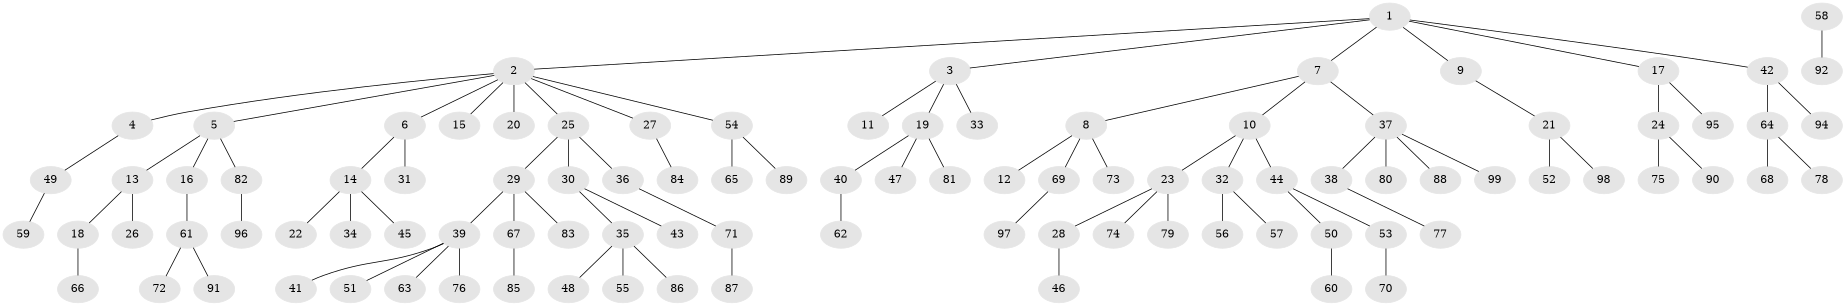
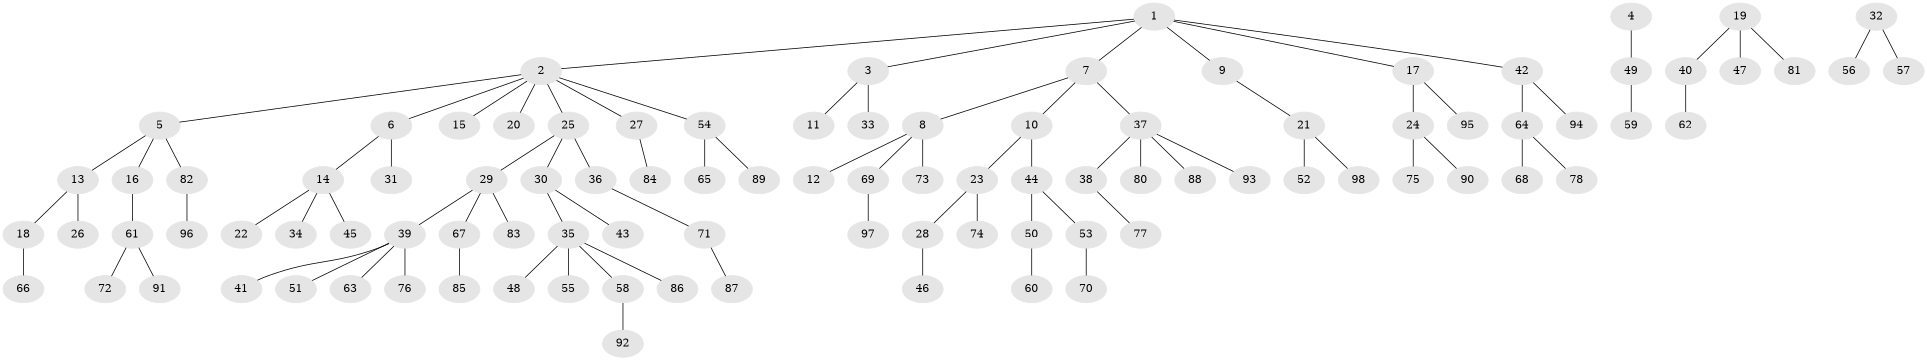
(322, 92) -> none
(936, 98) -> none
(1236, 153) -> none
(1495, 180) -> (1250, 180)
(1168, 235) -> none
none -> (596, 262)
